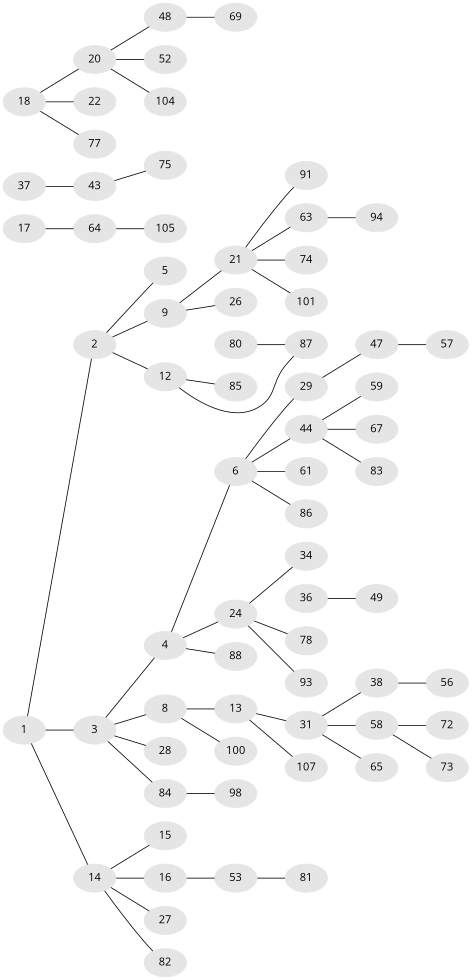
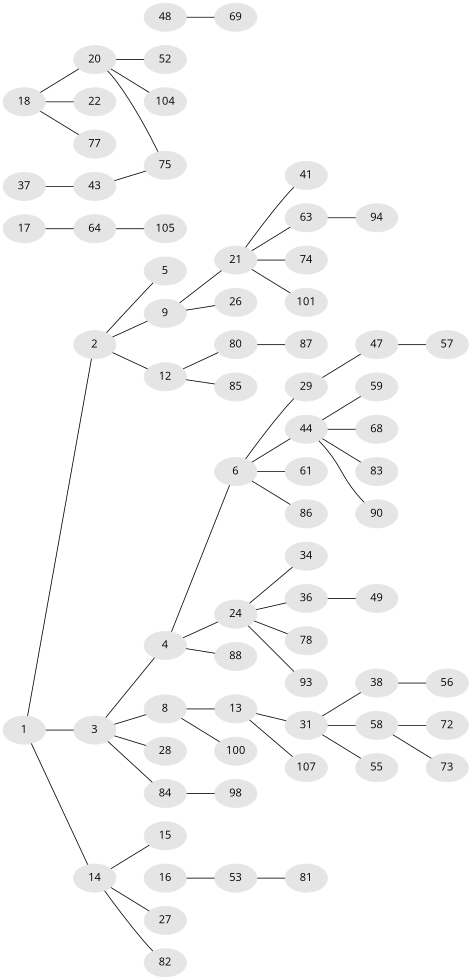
(130, 38) -> (135, 110)
(306, 175) -> (306, 175)
(248, 412) -> (201, 361)
(377, 429) -> (377, 429)
none -> (377, 514)
none -> (271, 606)
(377, 768) -> (377, 768)
(130, 878) -> none
